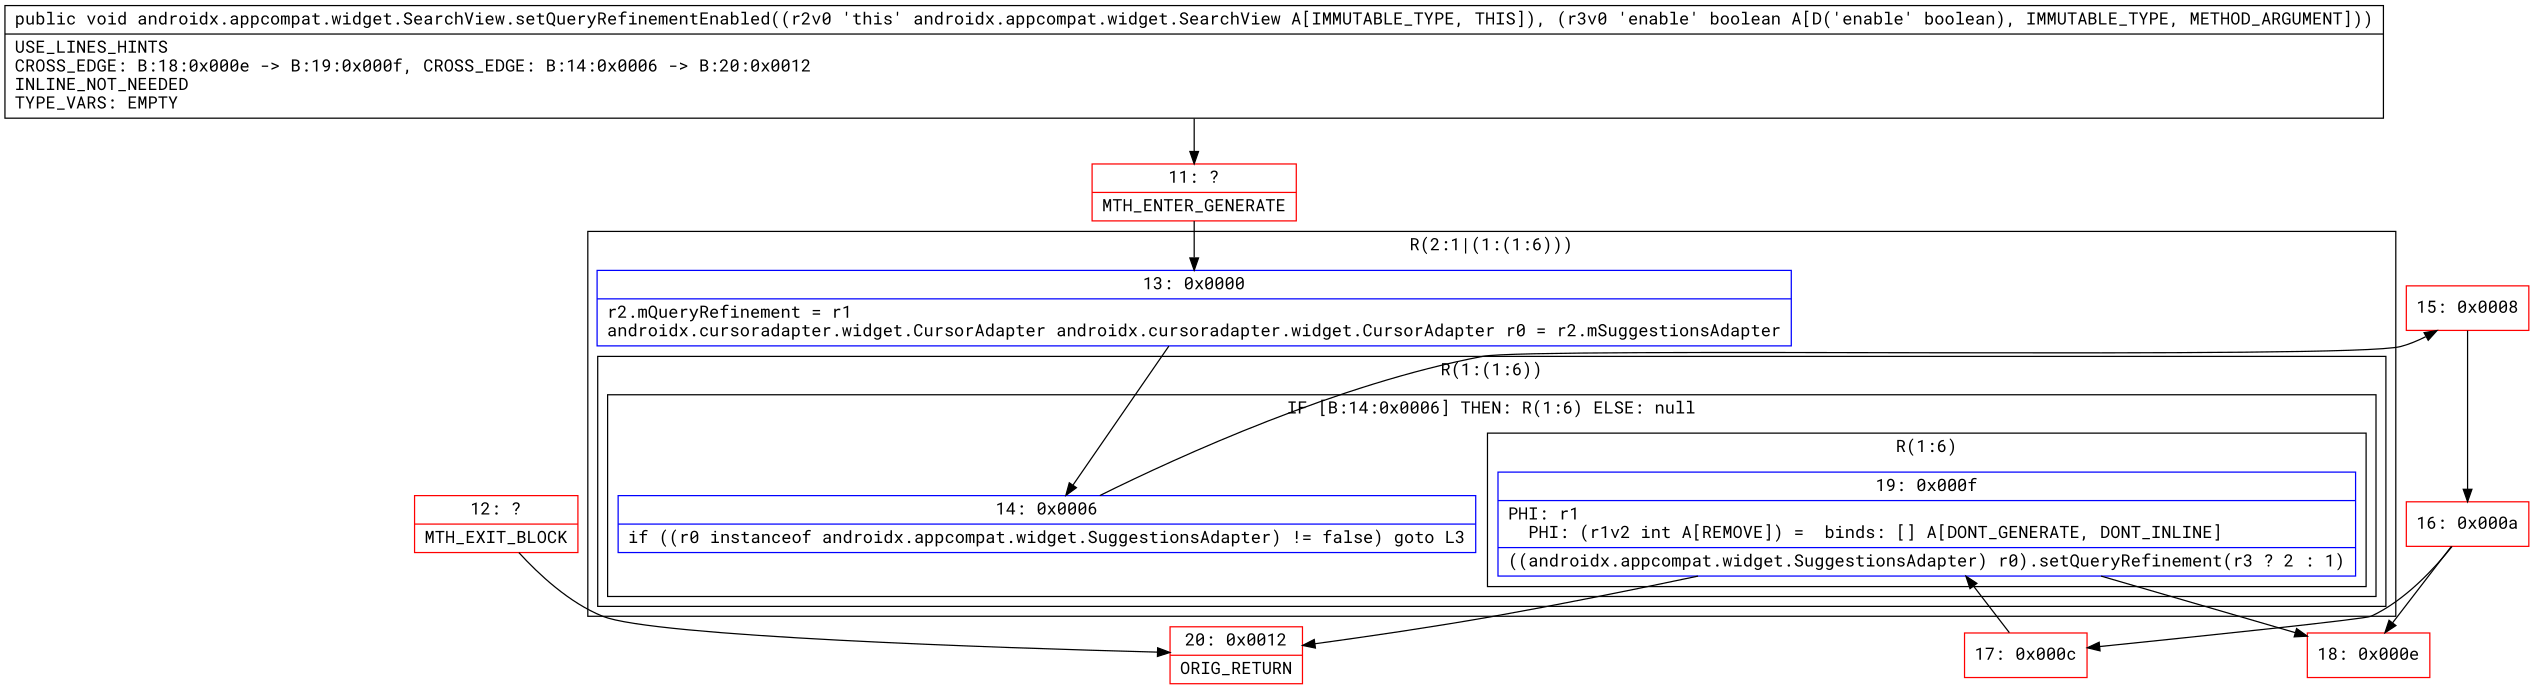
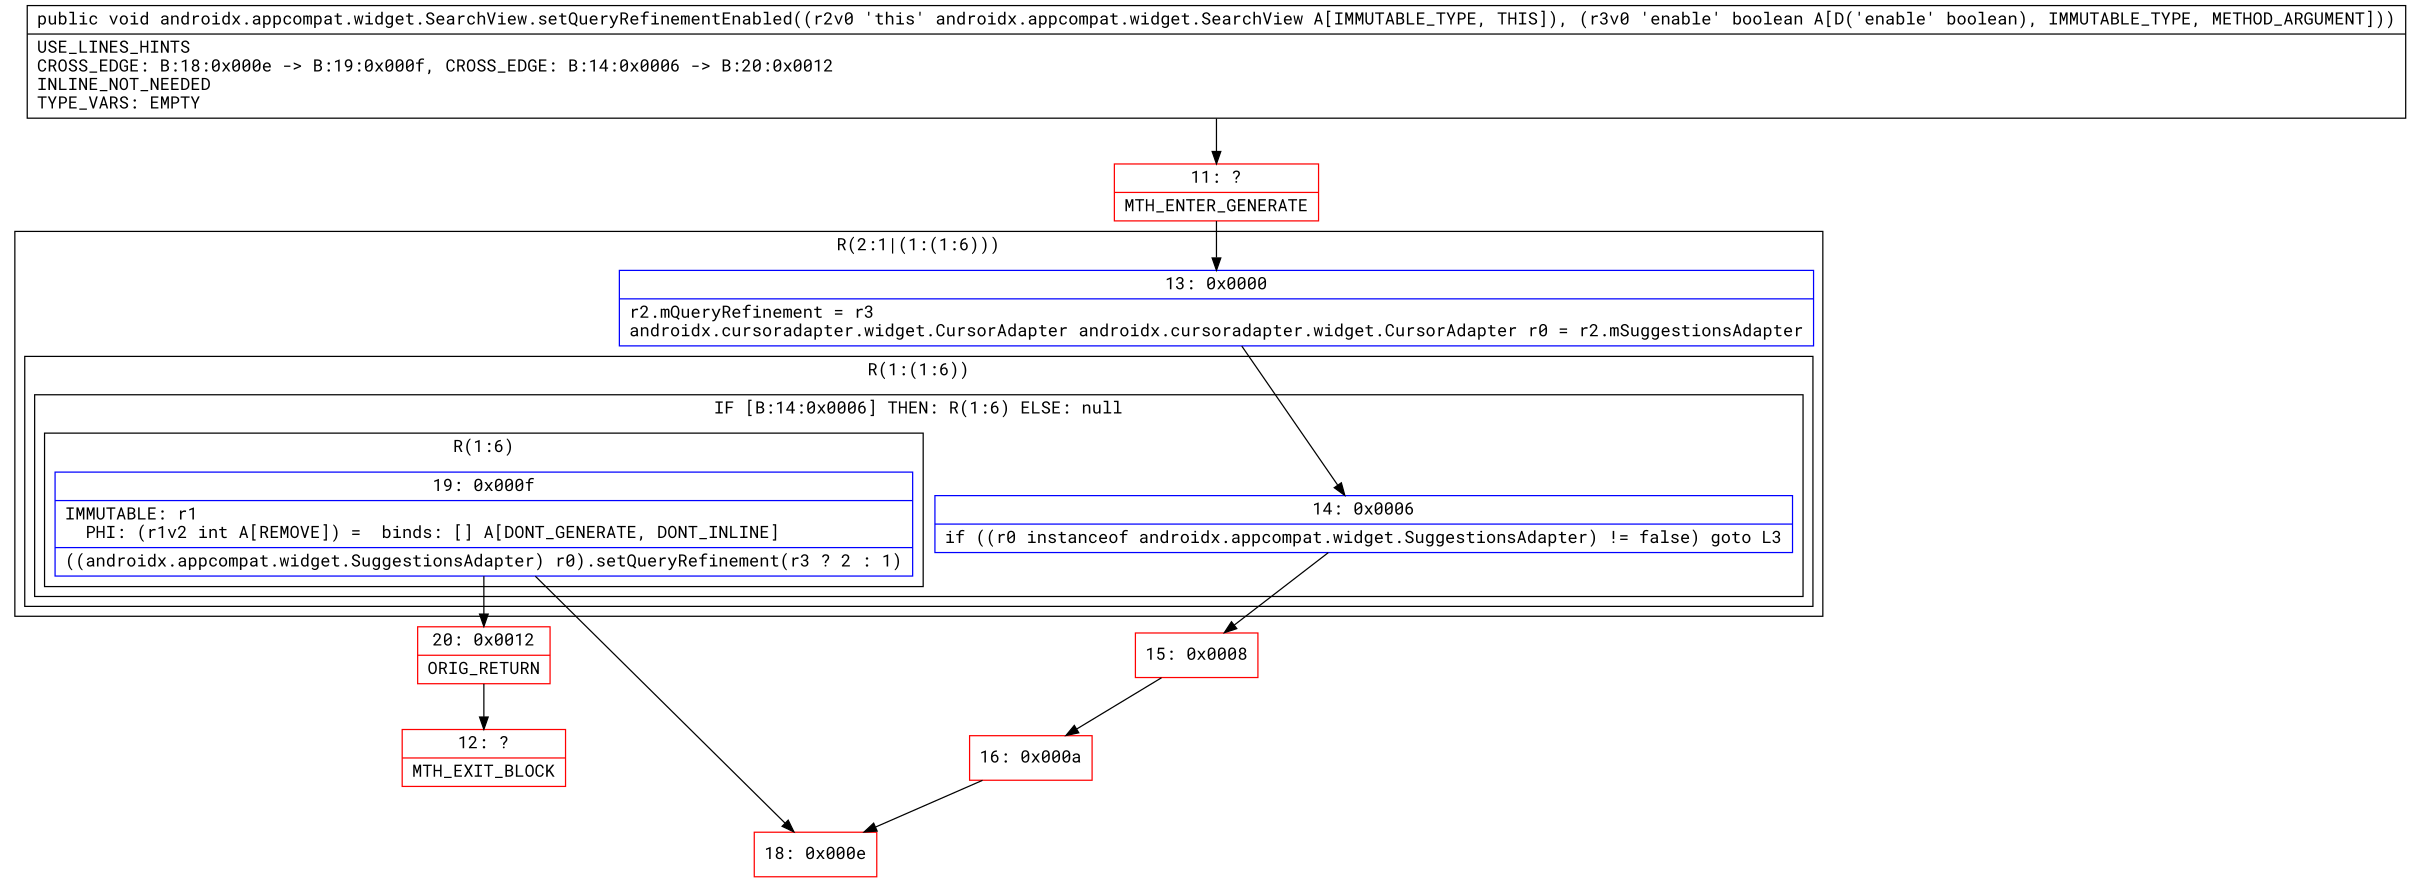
(730, 312) -> (752, 312)
(1549, 514) -> (137, 514)
(826, 639) -> (484, 700)
(2026, 655) -> none
